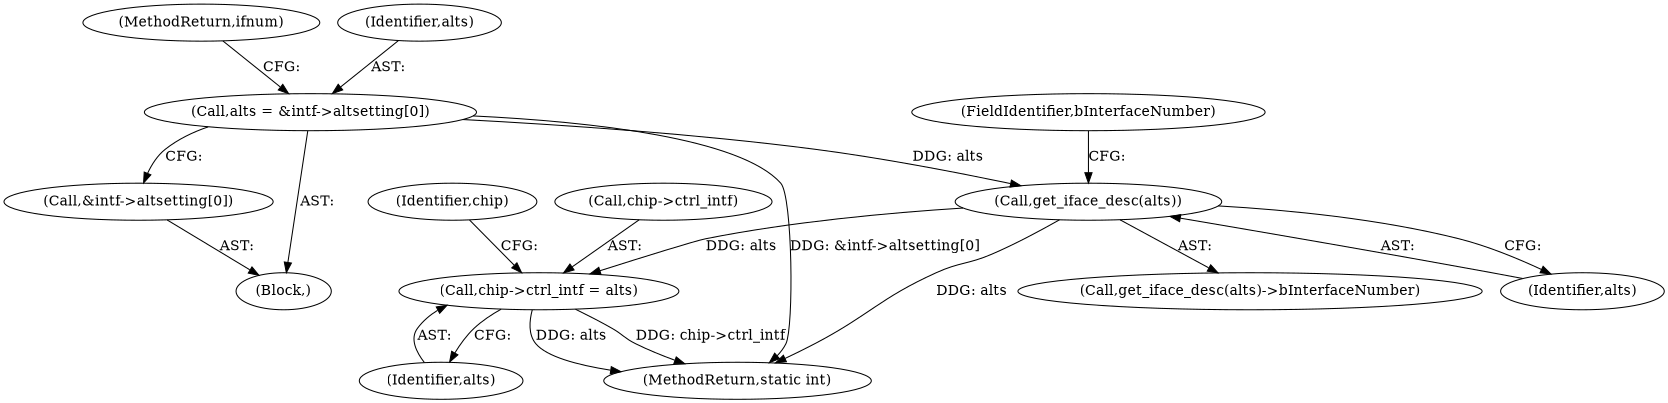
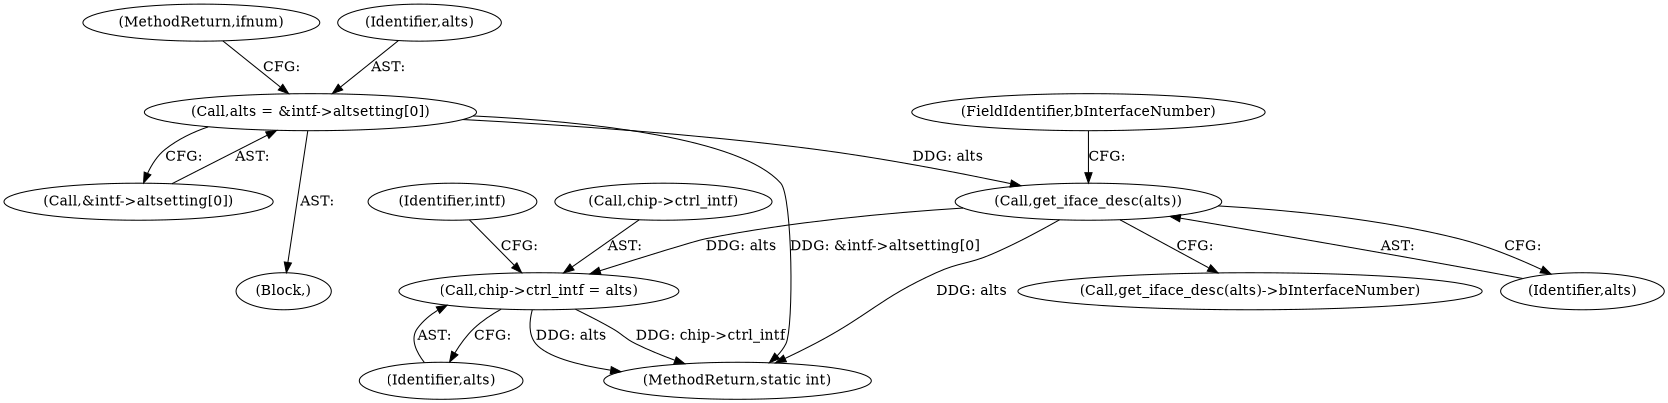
(452, 202) -> (452, 202)
(209, 245) -> (220, 159)
(1198, 246) -> (1198, 246)
